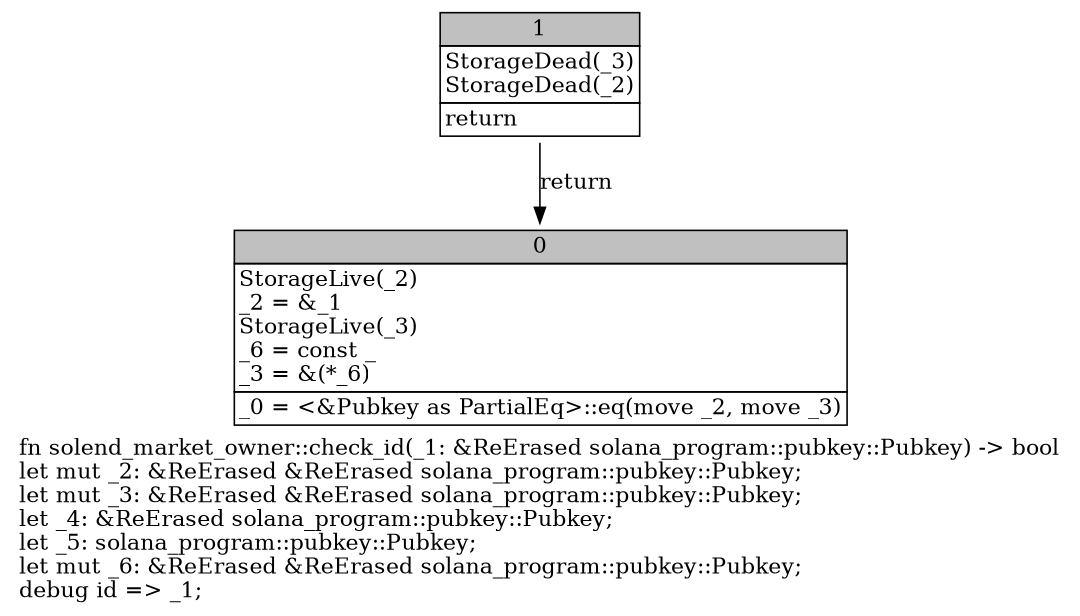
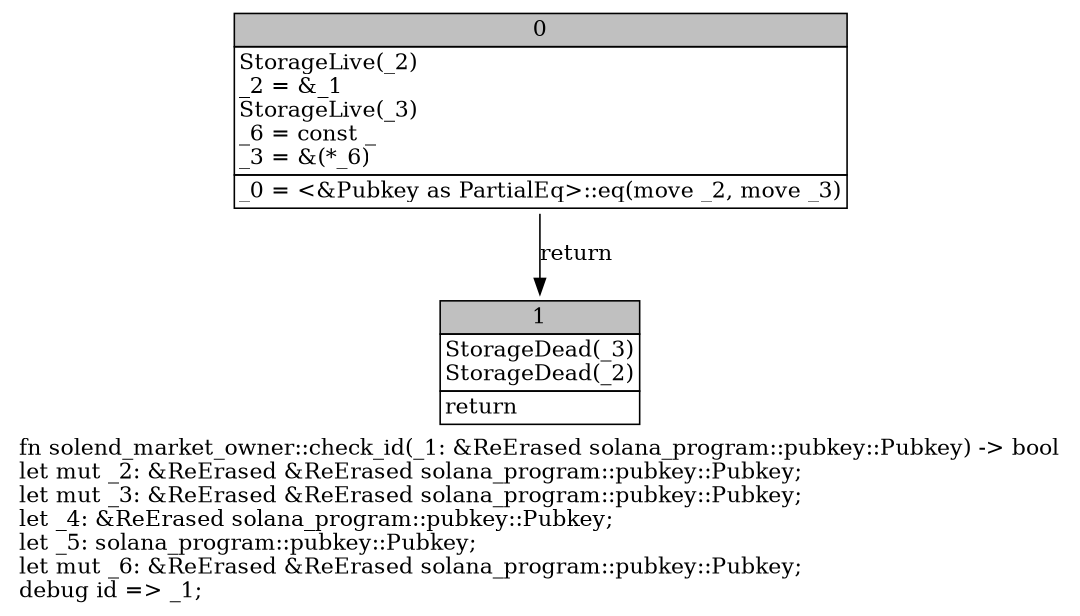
(540, 175) -> (540, 246)
